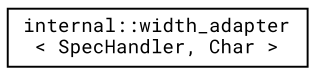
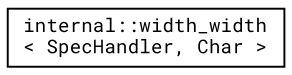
(158, 38) -> (146, 38)
